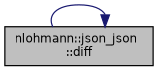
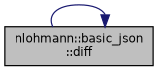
(79, 46) -> (79, 46)
